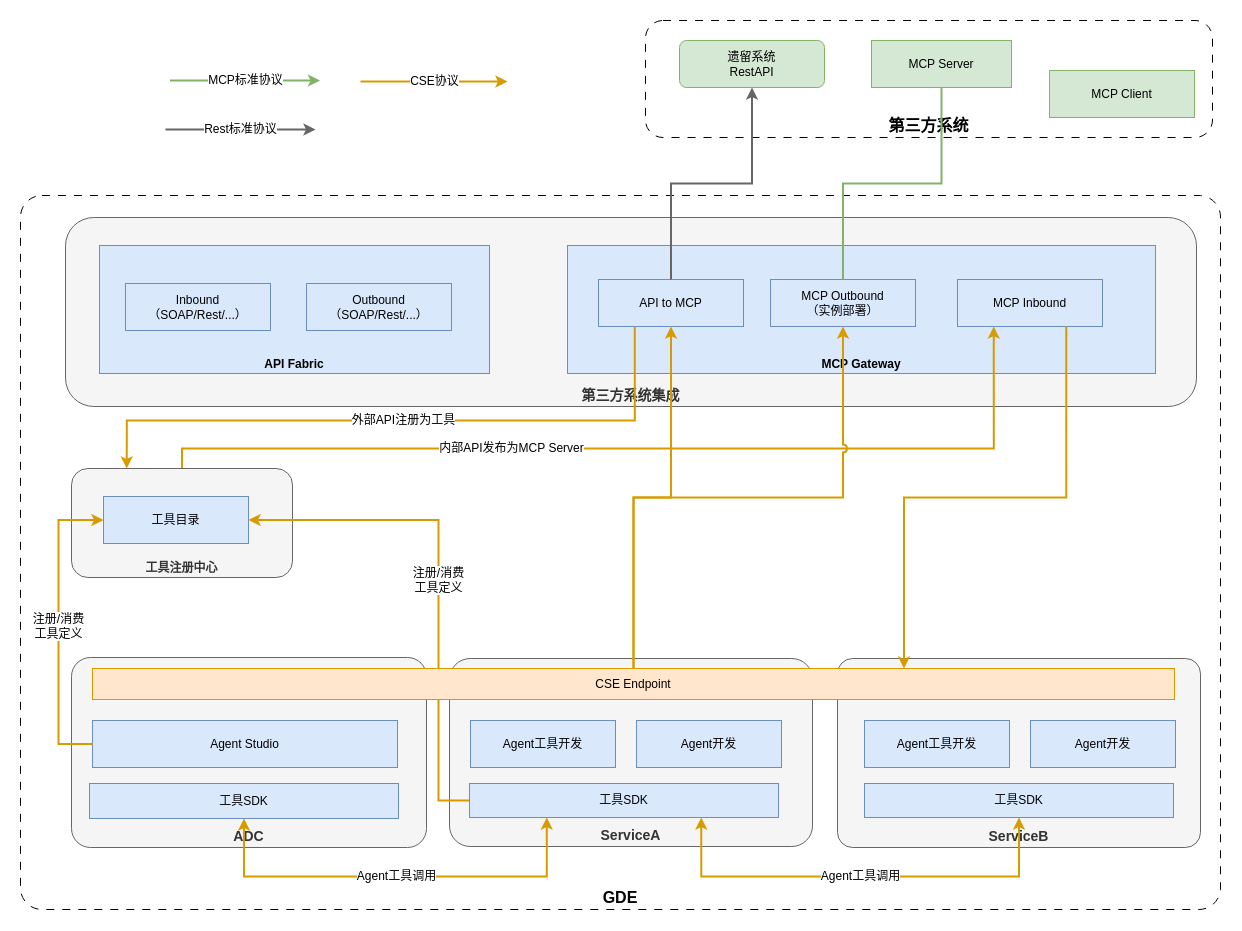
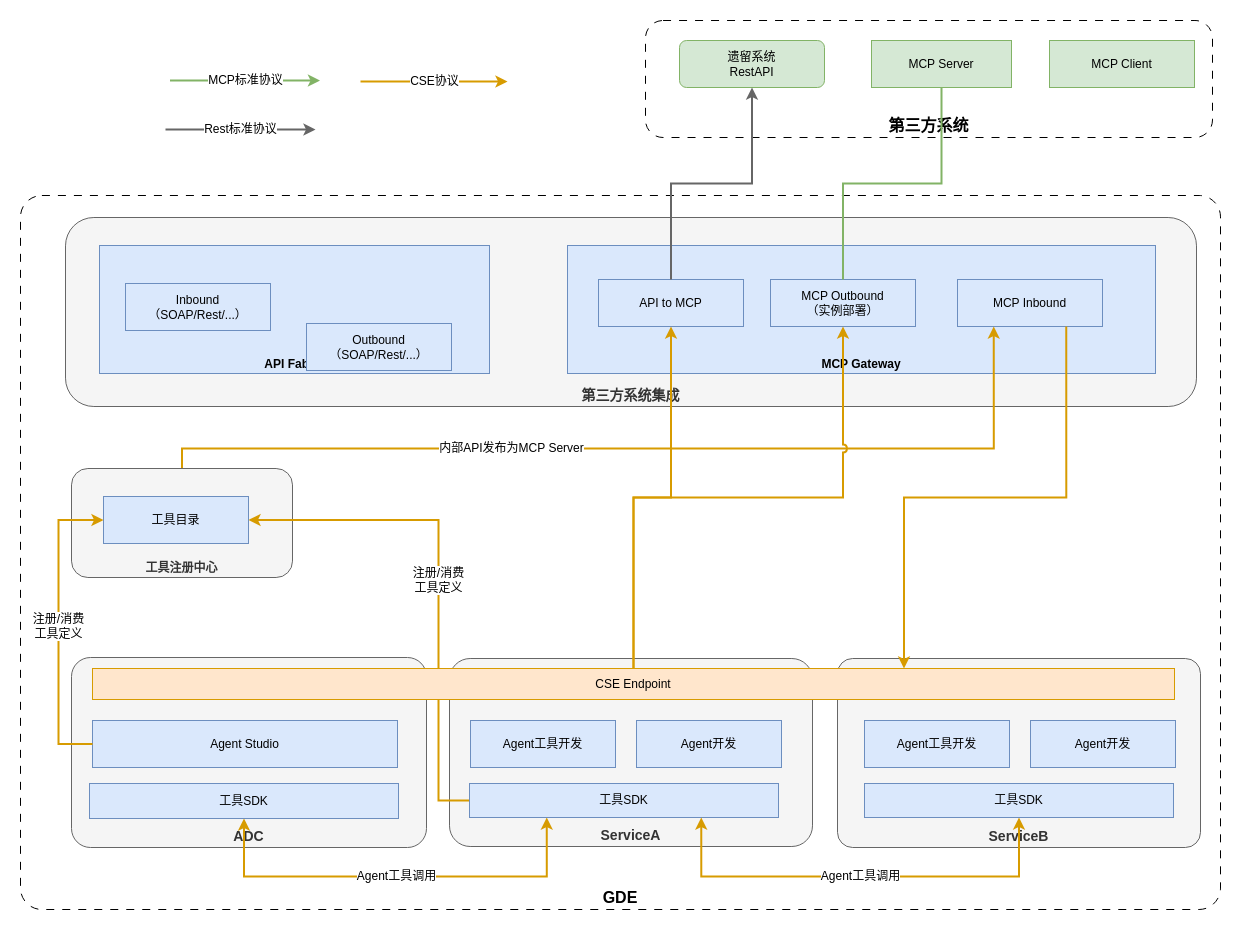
(1122, 94) -> (1122, 64)
(379, 307) -> (379, 347)
(408, 421) -> none
